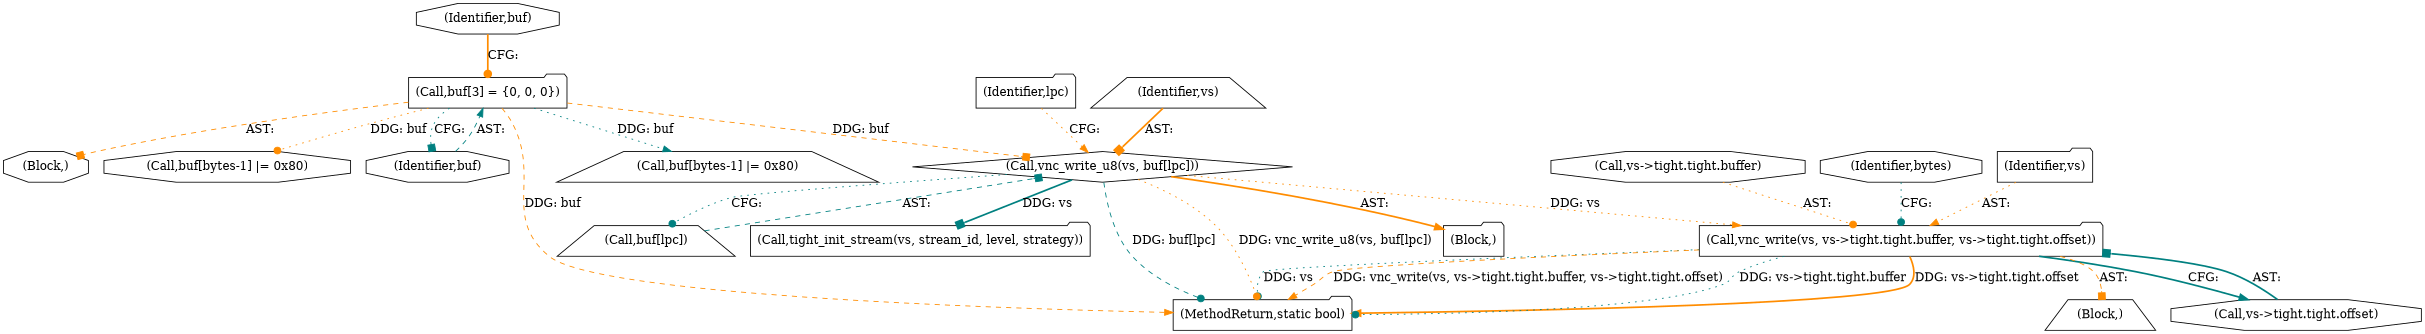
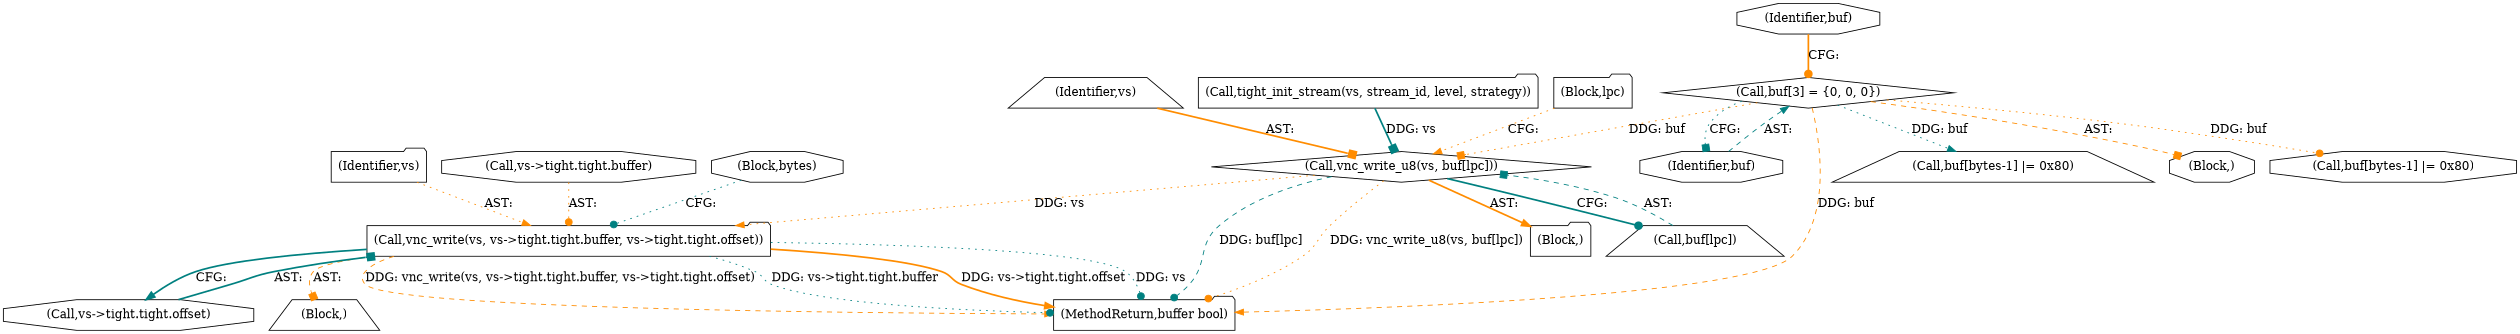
(488, 93) -> (1808, 93)
(1026, 93) -> (1593, 93)
(794, 130) -> (1612, 129)
(1901, 167) -> (777, 167)
(839, 187) -> (1541, 201)
(1019, 201) -> (1383, 126)
(1263, 315) -> (1144, 315)
